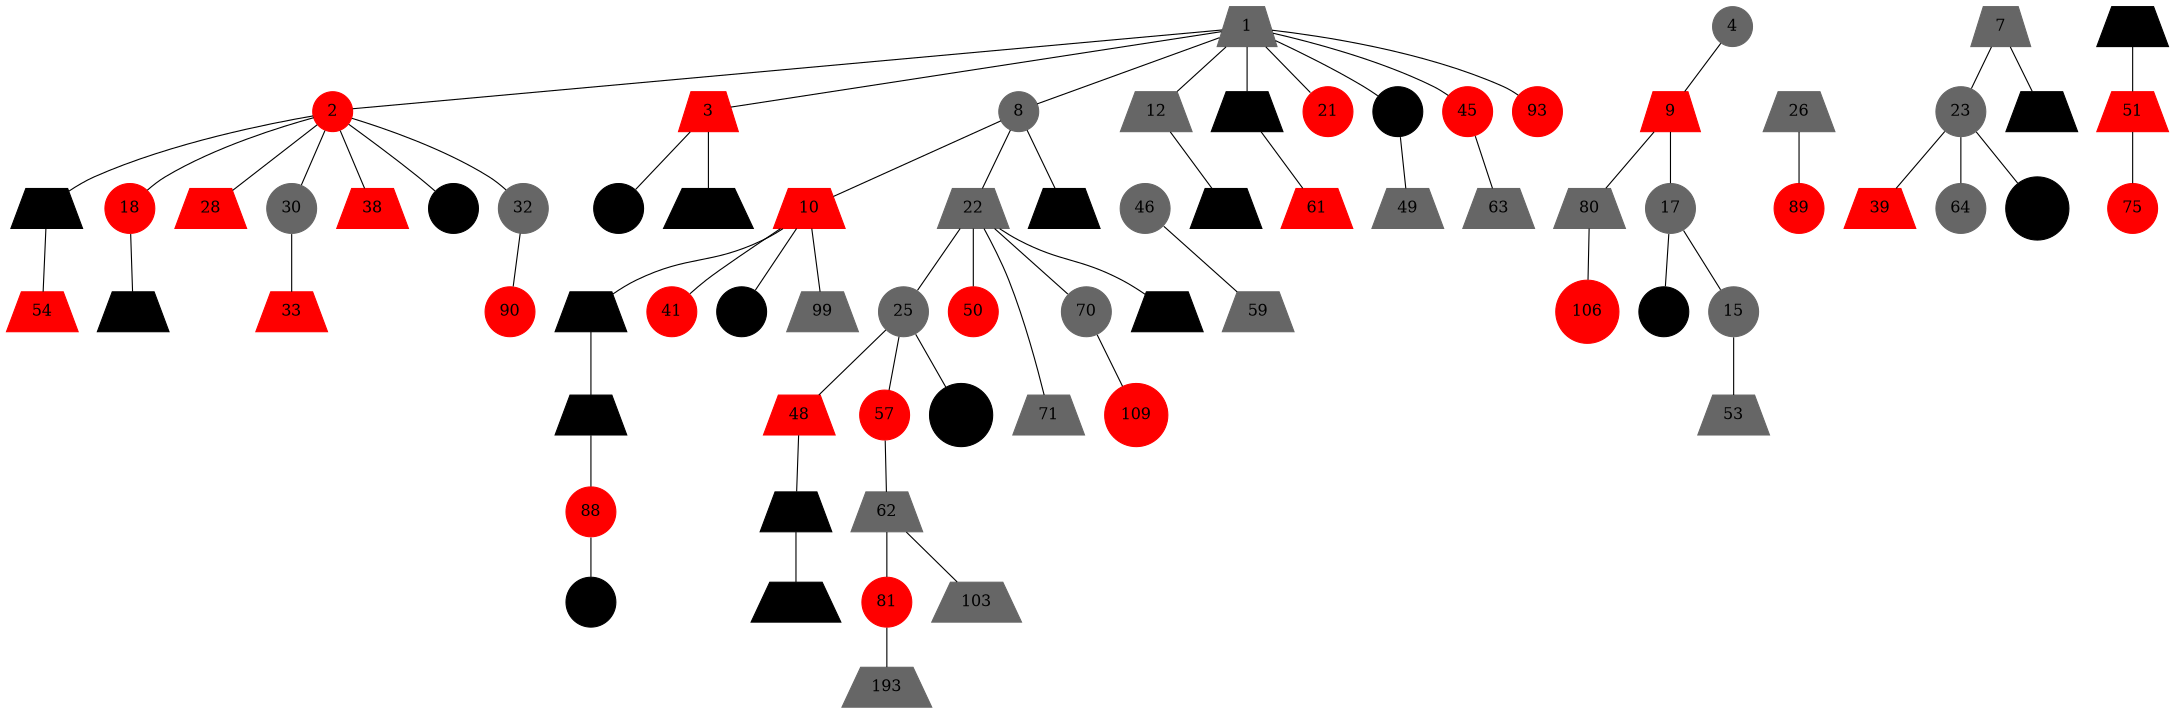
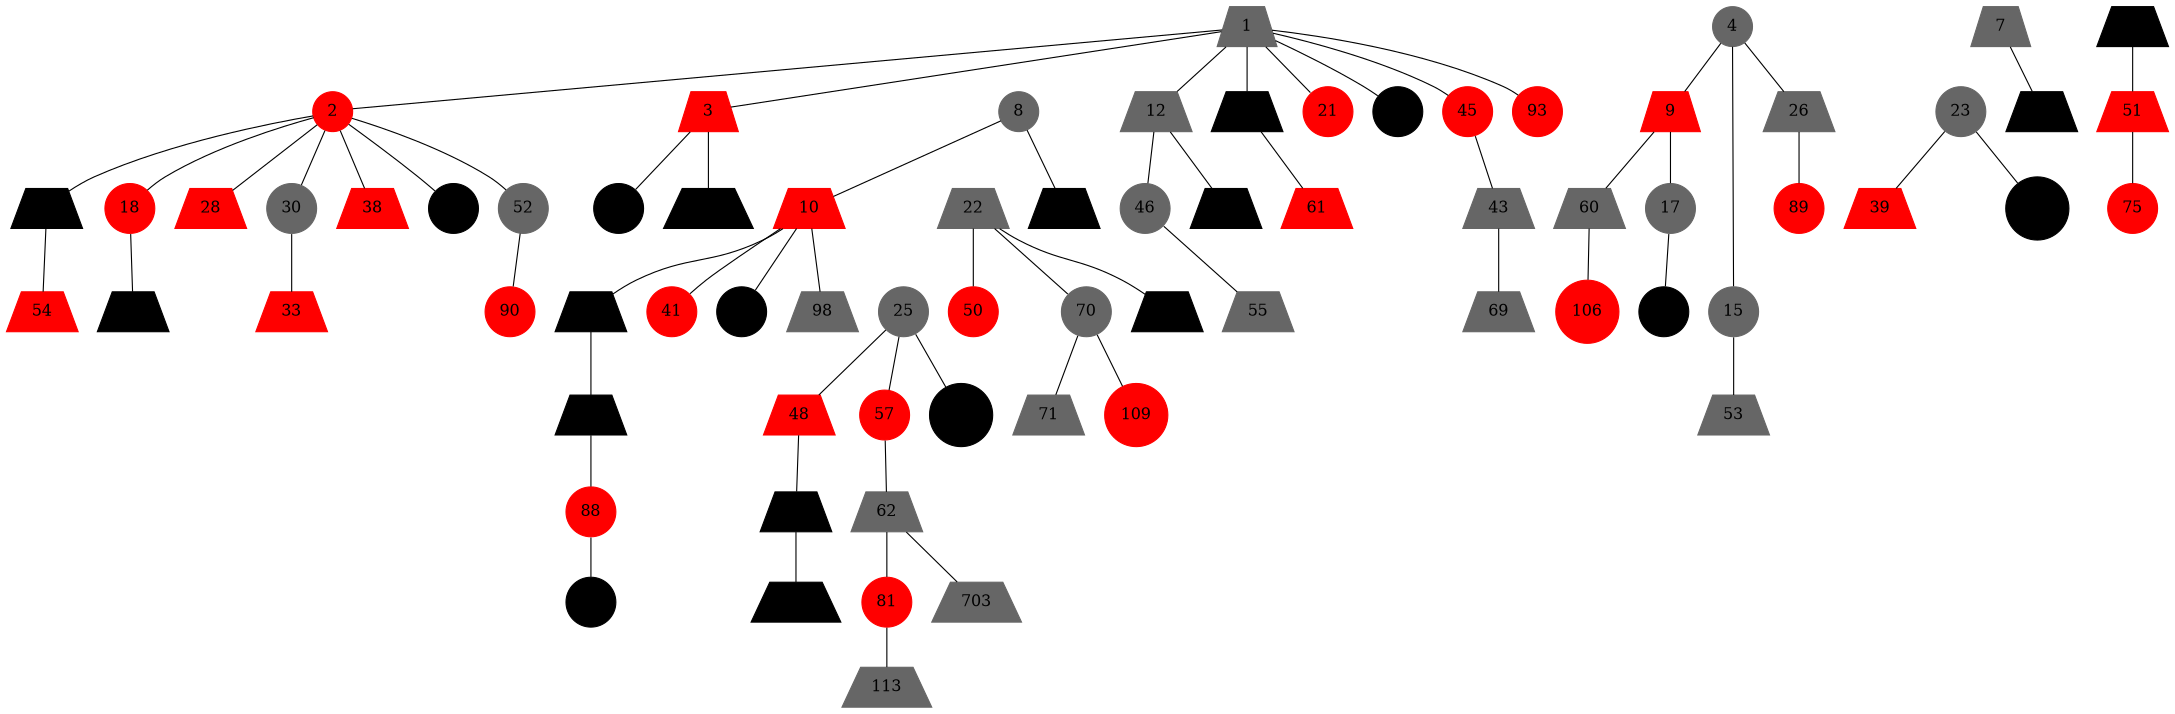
none -> (1764, 67)
(1981, 68) -> none
(1128, 71) -> none
none -> (1151, 158)
(996, 159) -> none
(523, 208) -> (523, 208)
(1408, 208) -> none
(1499, 208) -> (1499, 208)
(1590, 208) -> (1590, 208)
(1961, 208) -> none
(939, 259) -> none
(1702, 260) -> (1733, 166)
(1020, 310) -> (1067, 365)
(823, 312) -> (823, 312)
(1258, 312) -> (1258, 312)
none -> (1499, 312)
(977, 602) -> (977, 602)
(887, 687) -> (887, 687)
